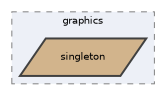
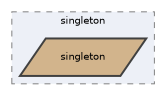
(83, 21) -> (83, 21)
